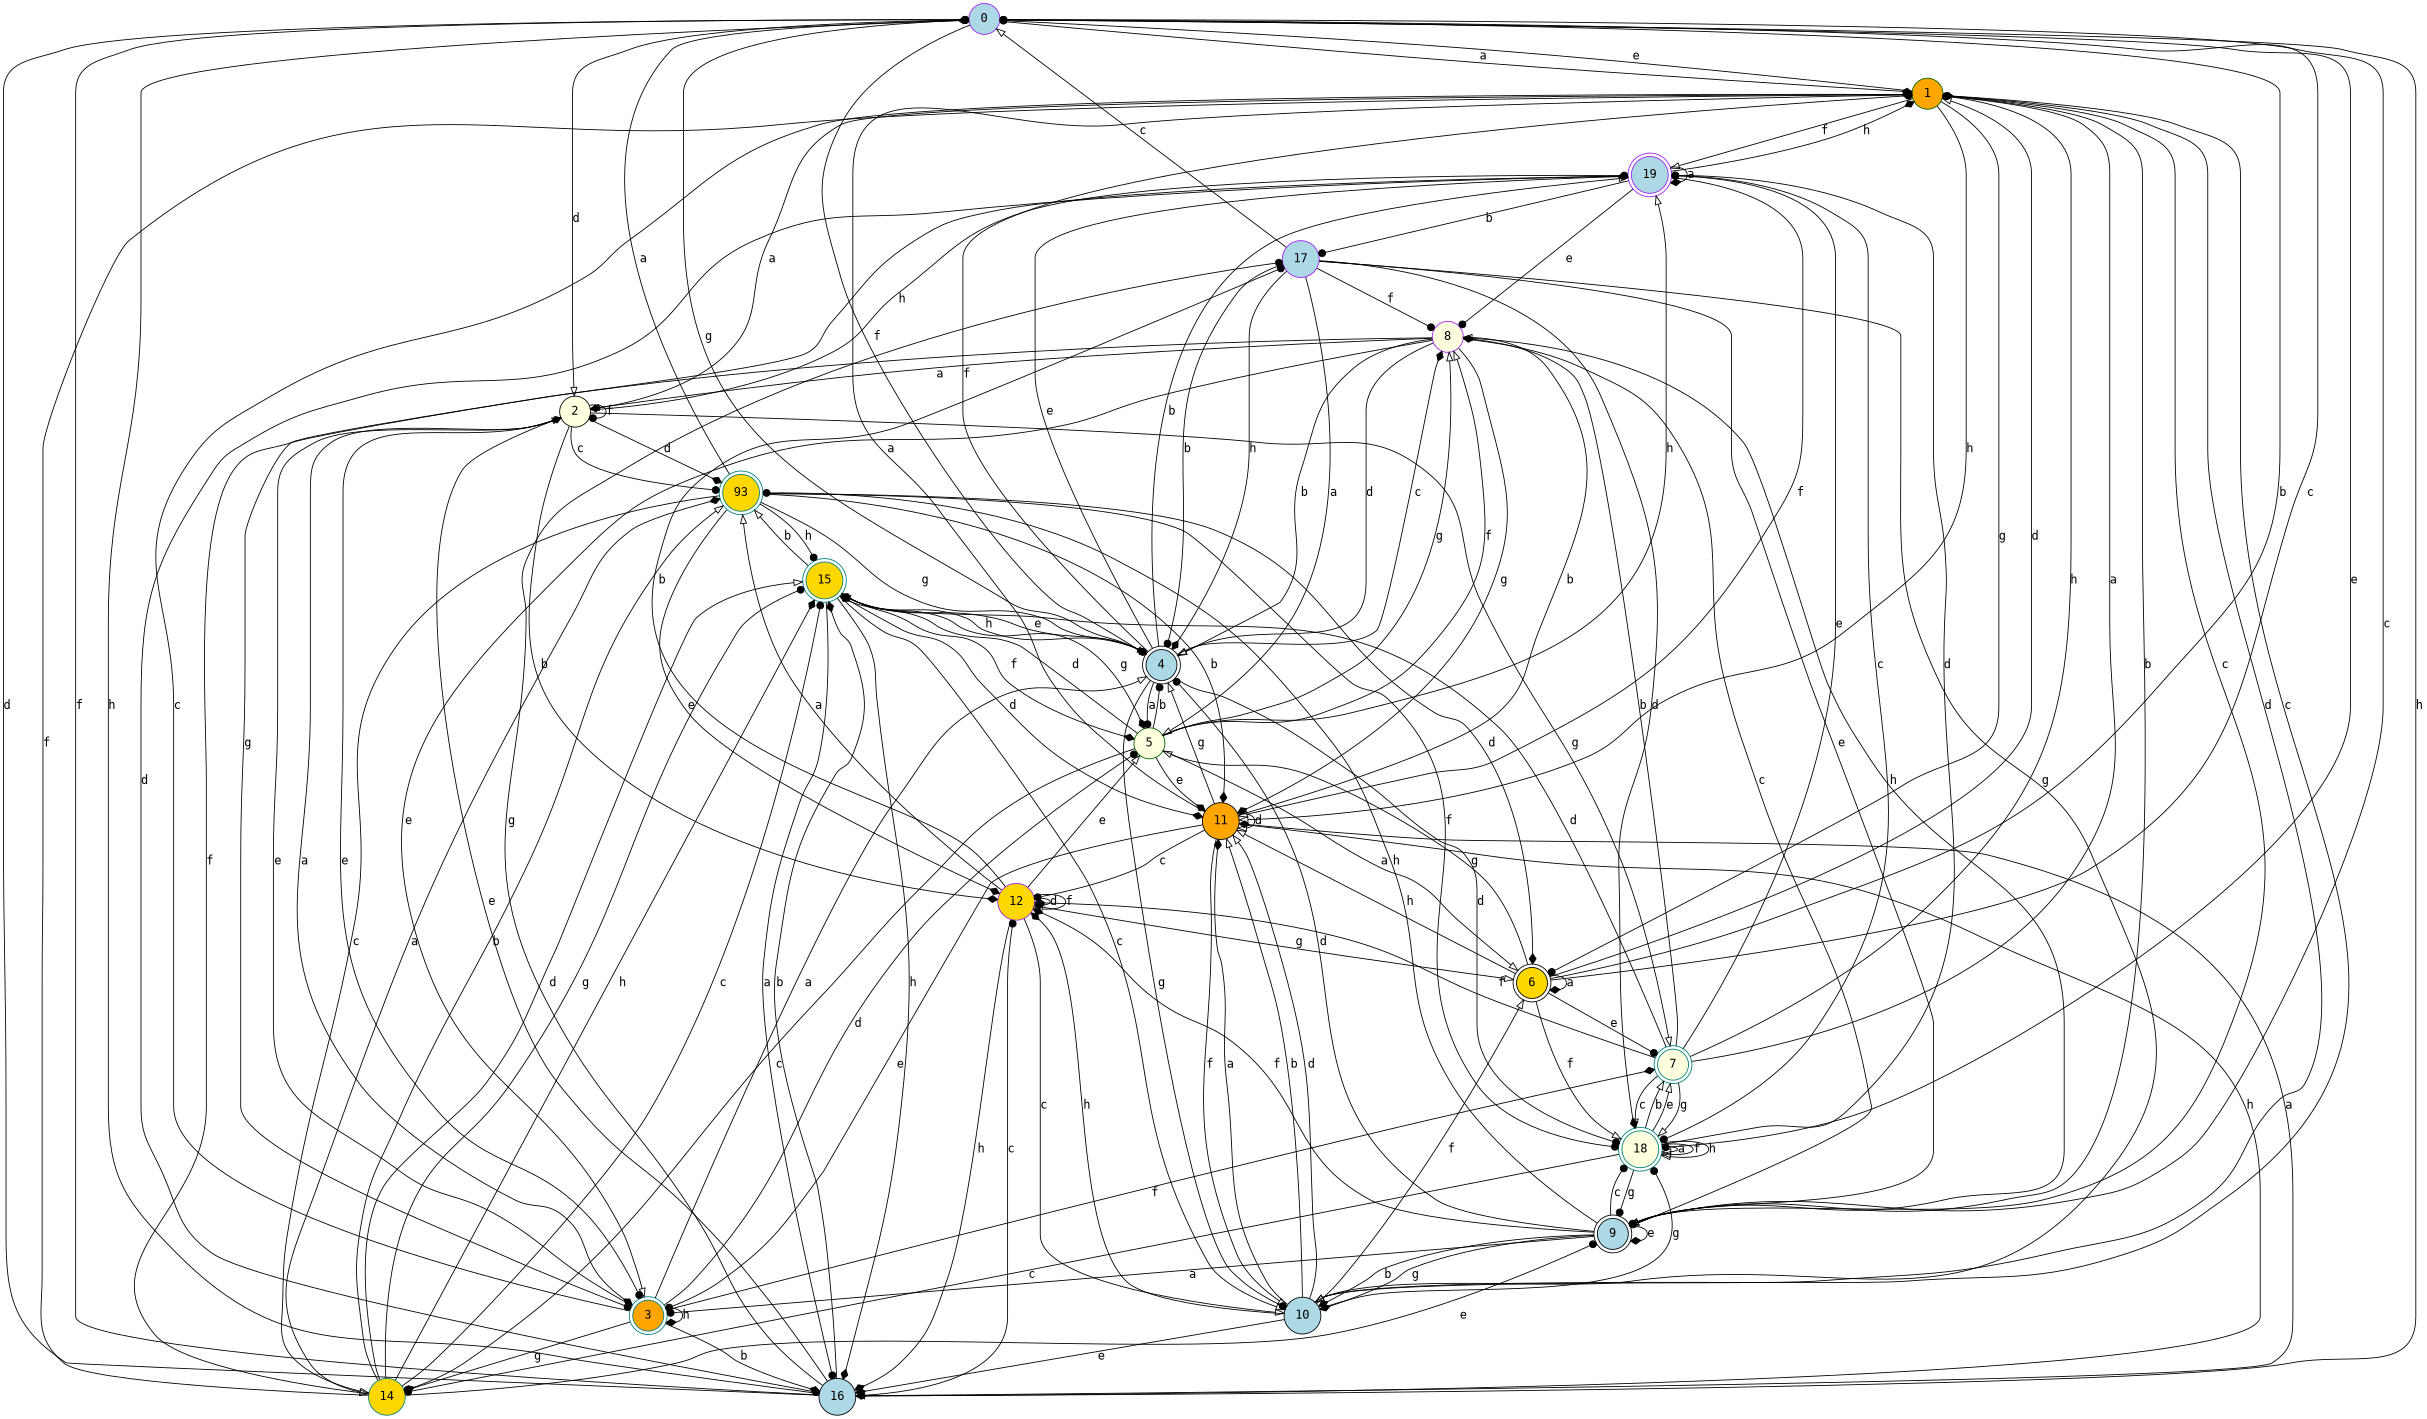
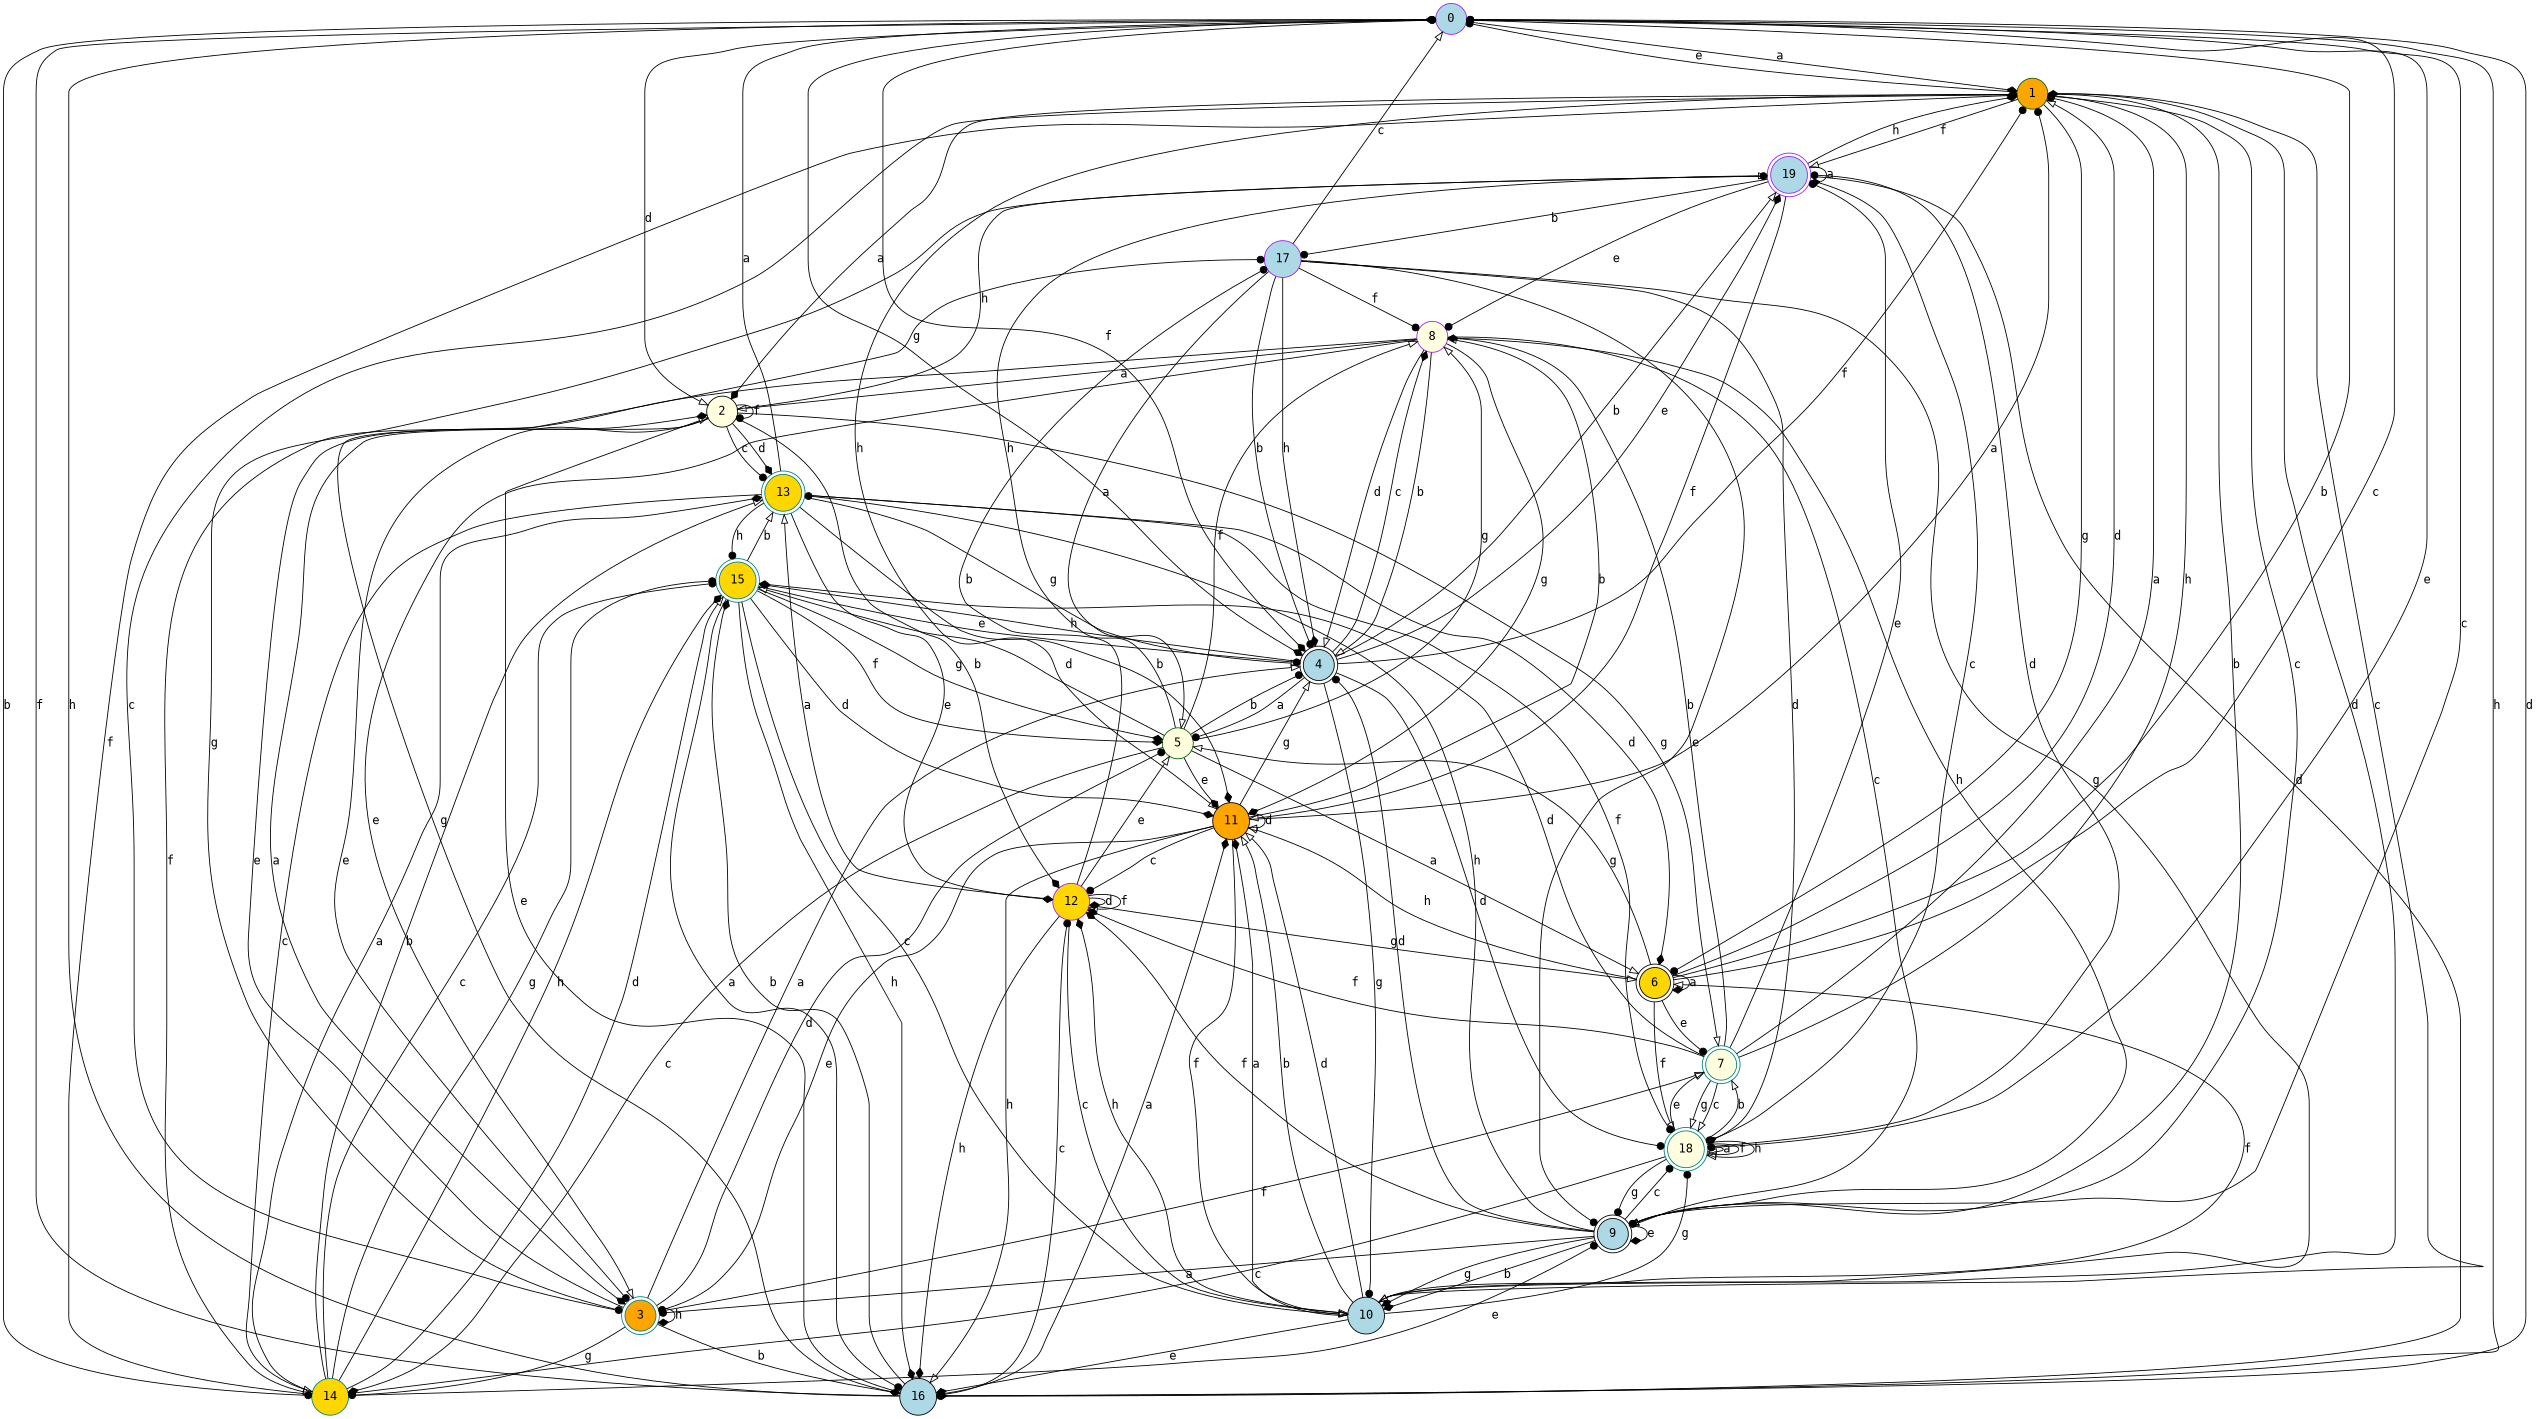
none -> (3, 138)
(741, 493) -> (783, 493)
(1154, 1186) -> (1180, 1206)
